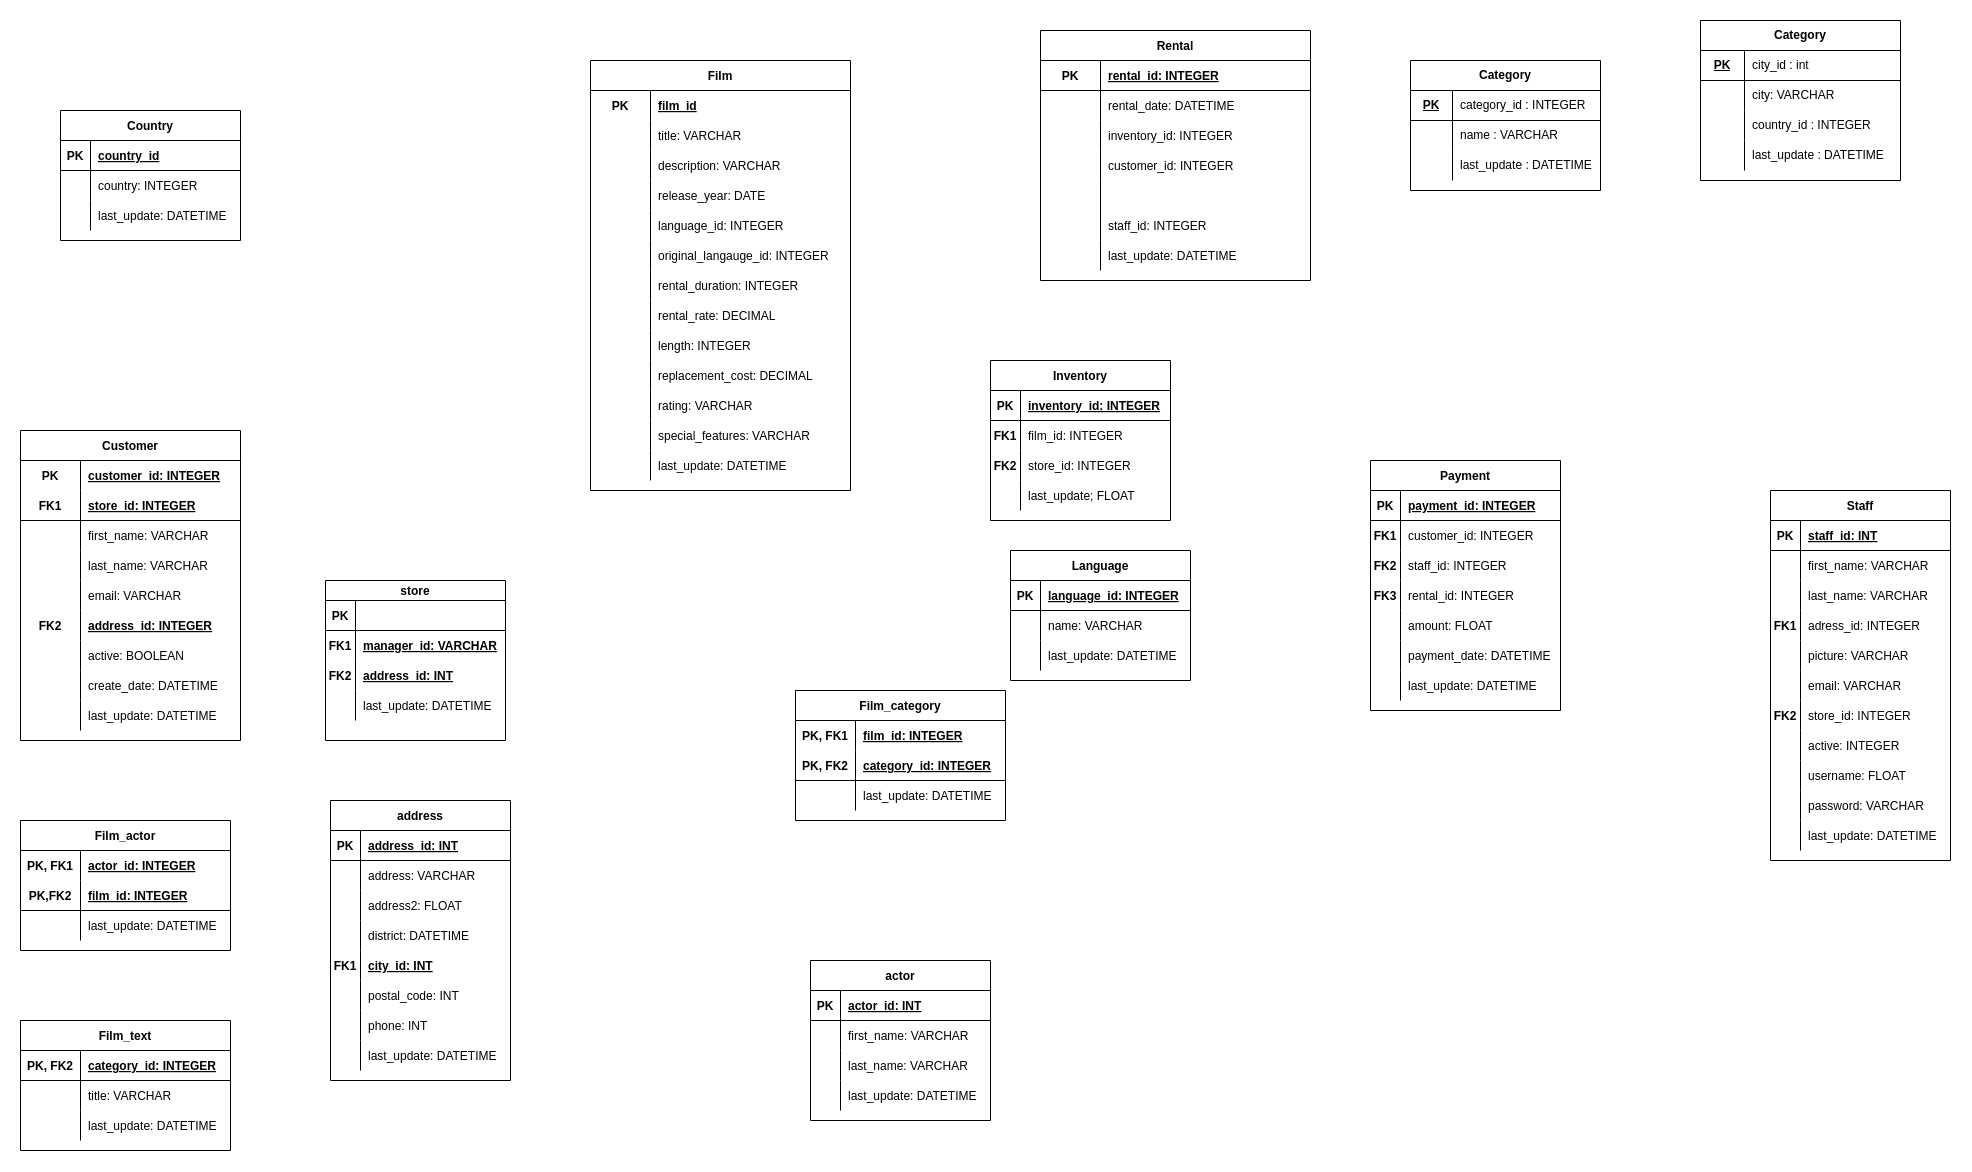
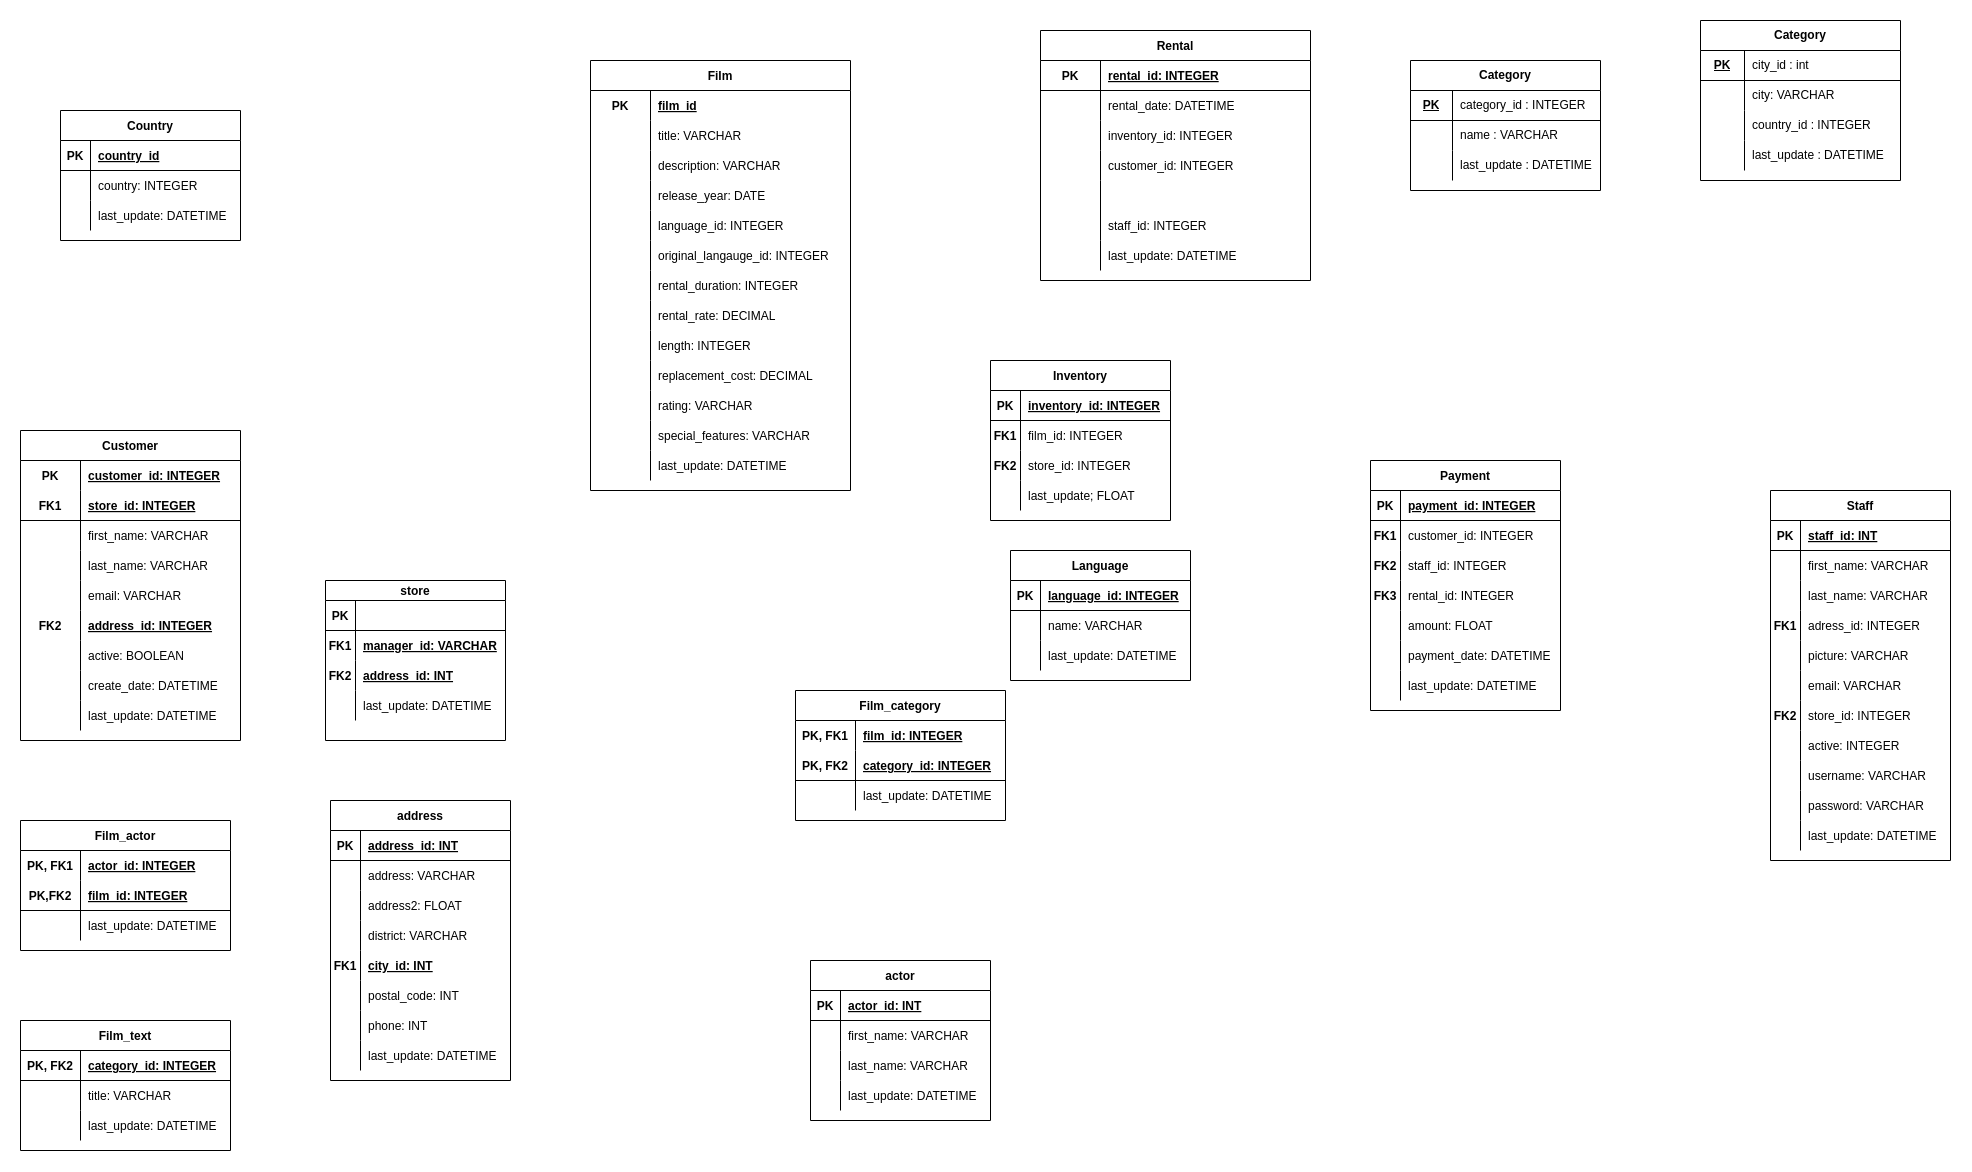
(1855, 776) -> (1862, 776)
(422, 936) -> (419, 936)
